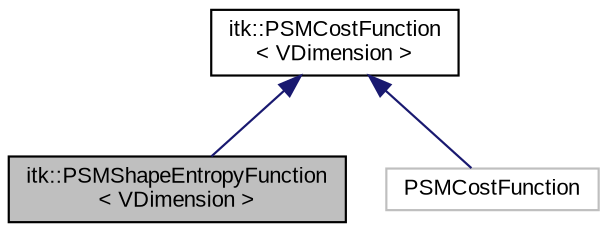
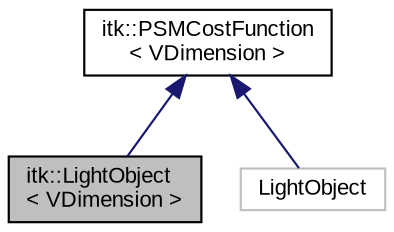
(177, 189) -> (105, 189)
(492, 189) -> (313, 189)
